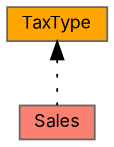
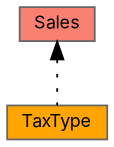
(57, 82) -> (57, 82)
